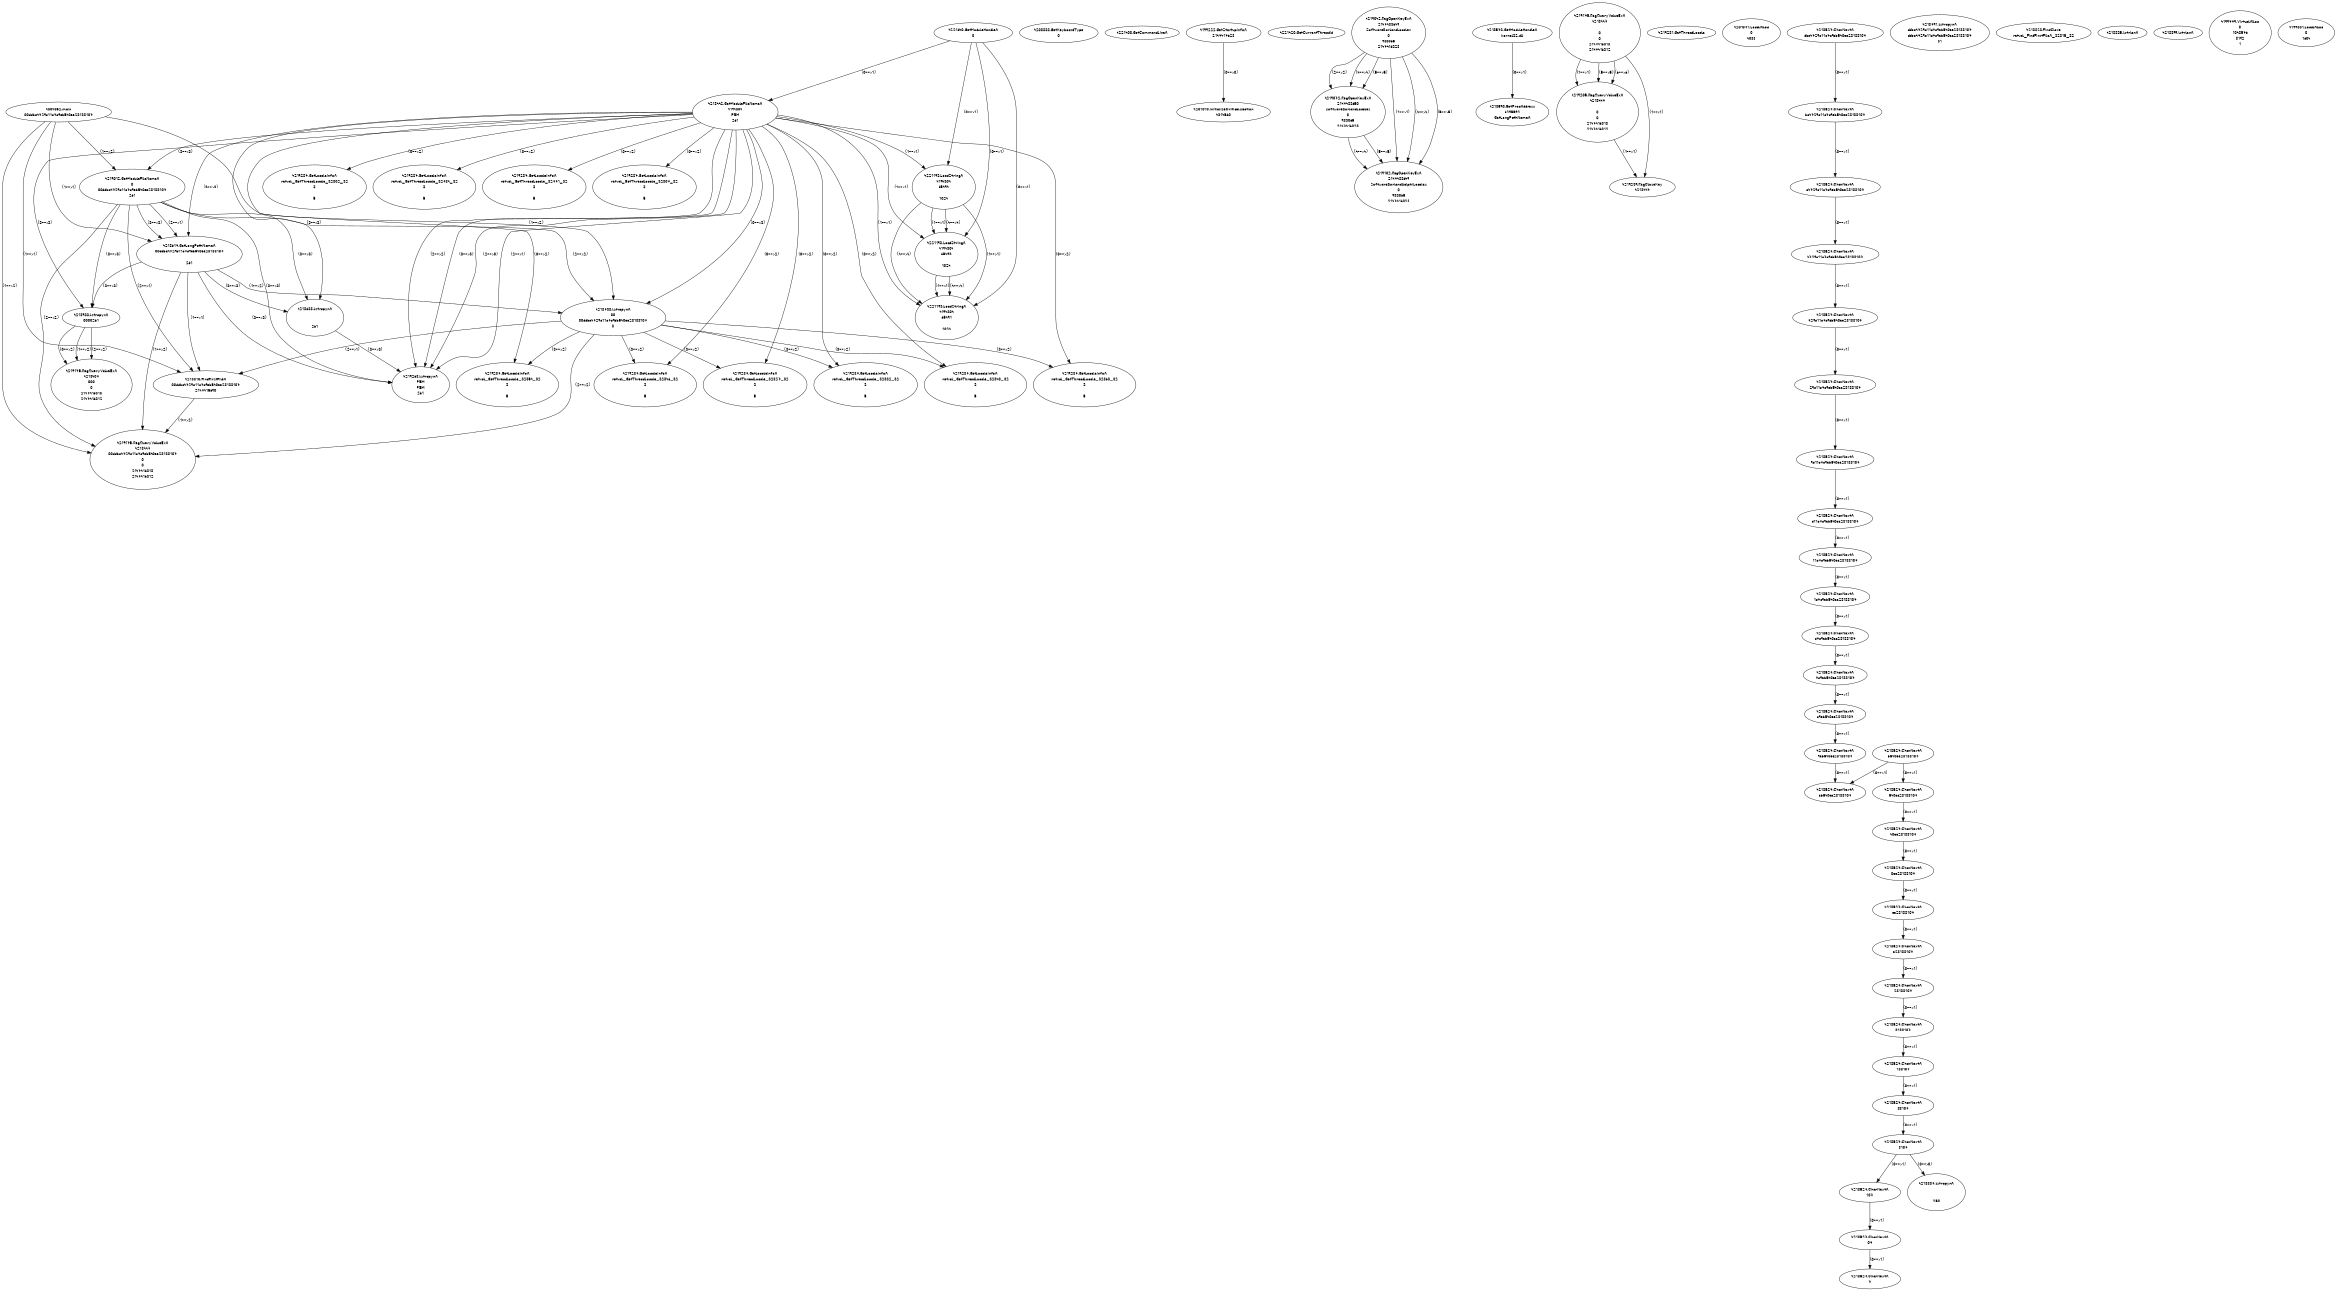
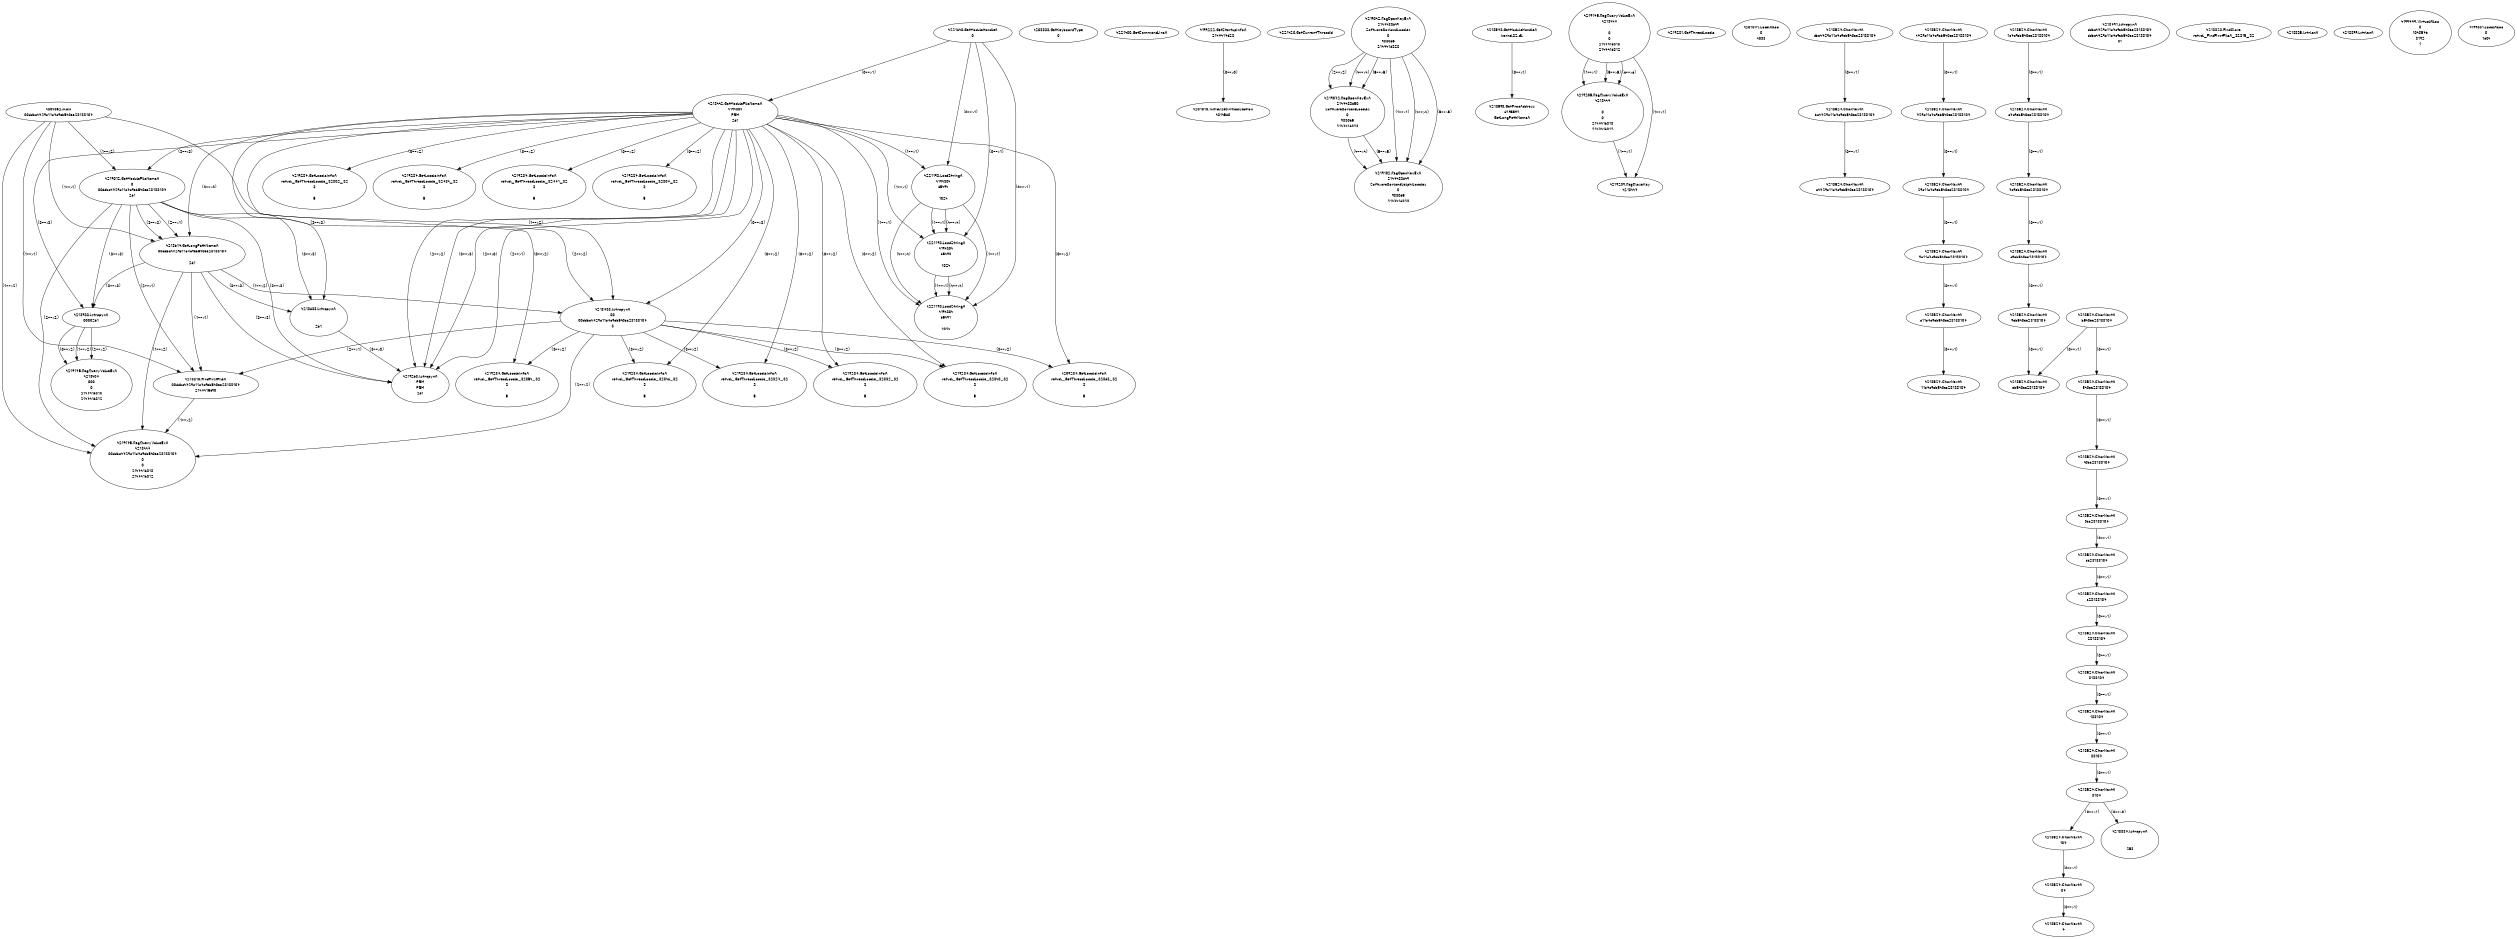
(1835, 219) -> none
(1085, 385) -> (1084, 385)
(1835, 575) -> none
